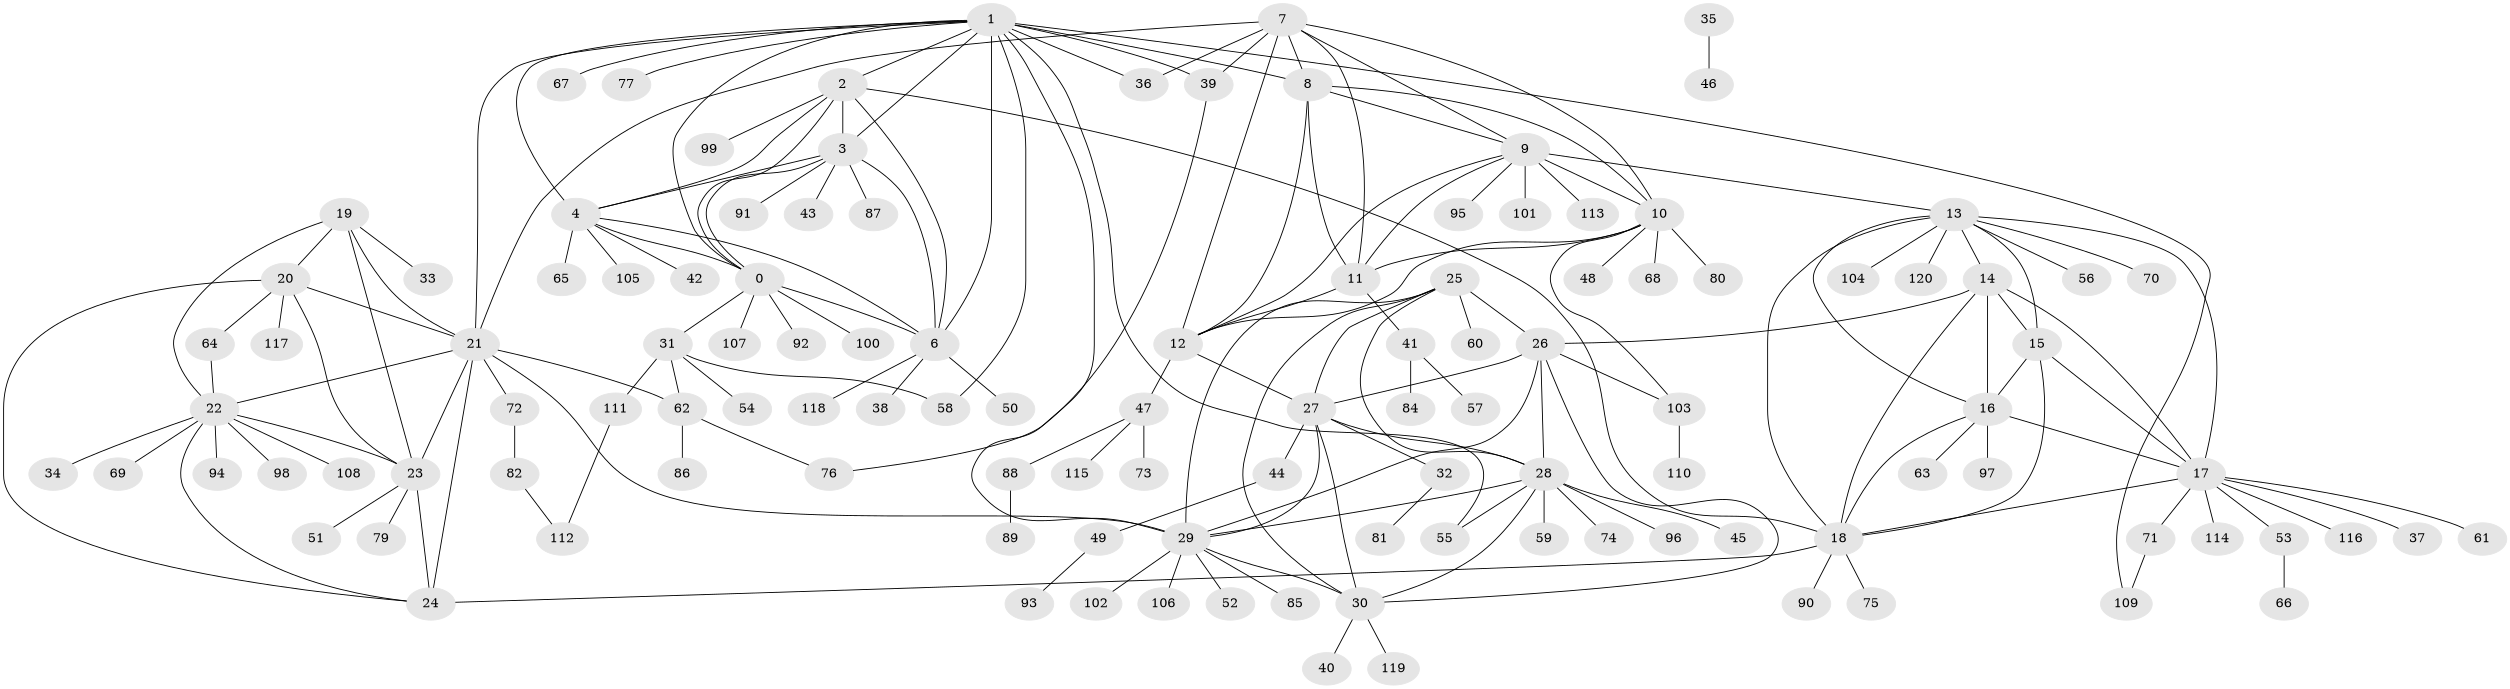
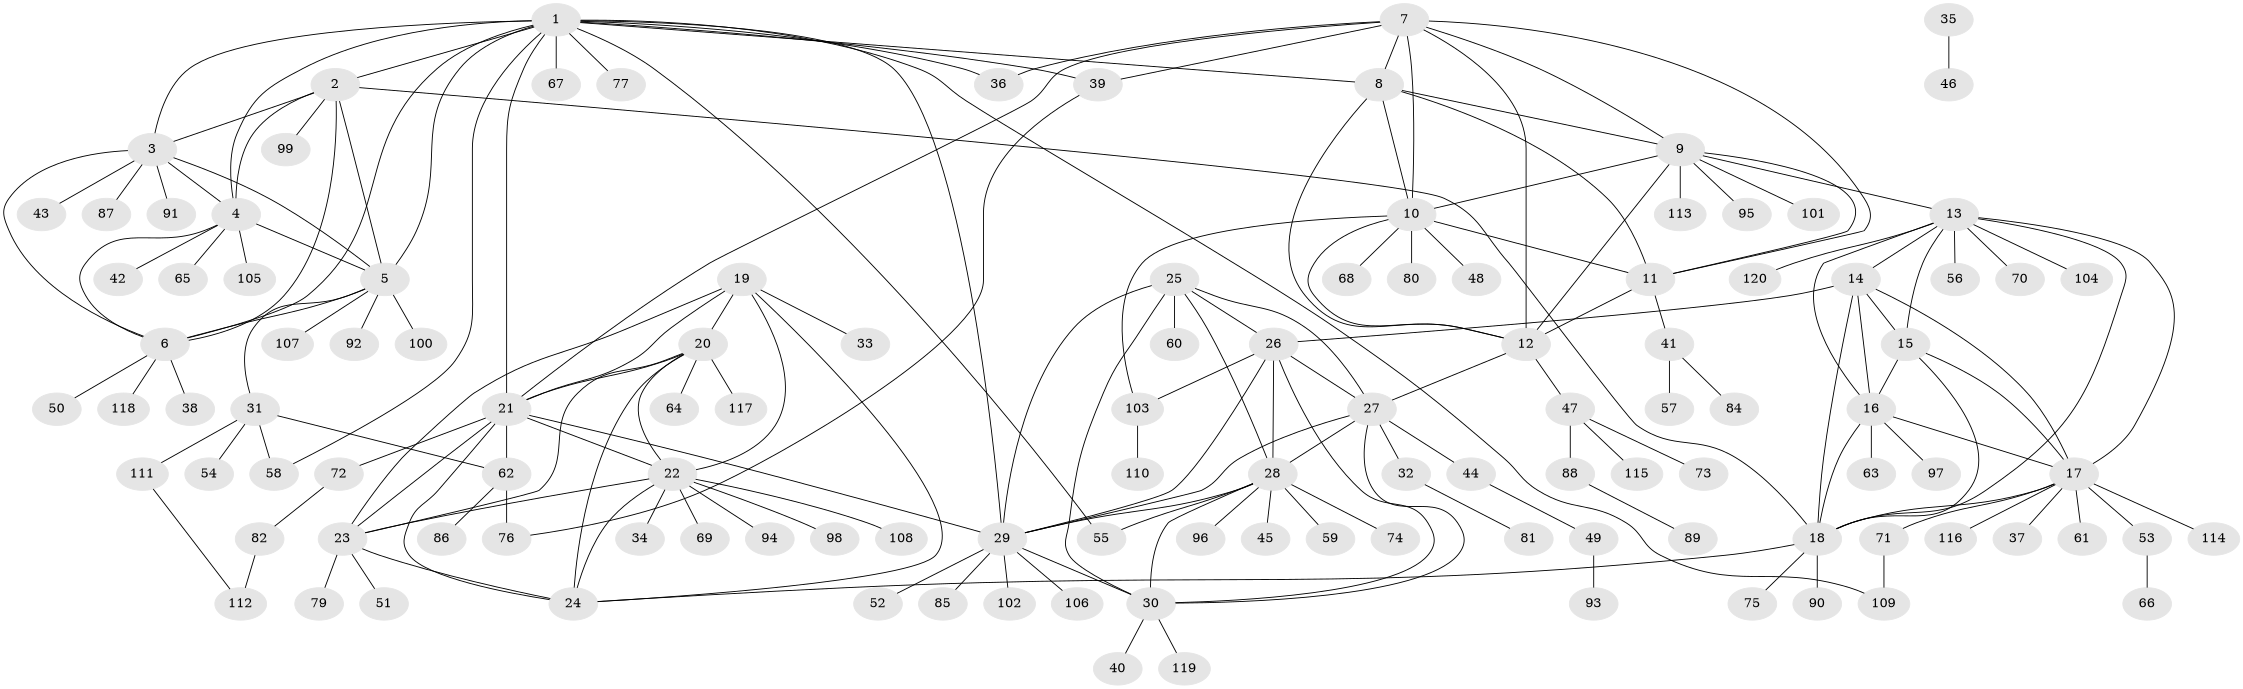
(760, 279) -> (385, 279)
(212, 377) -> (639, 400)
none -> (930, 558)
